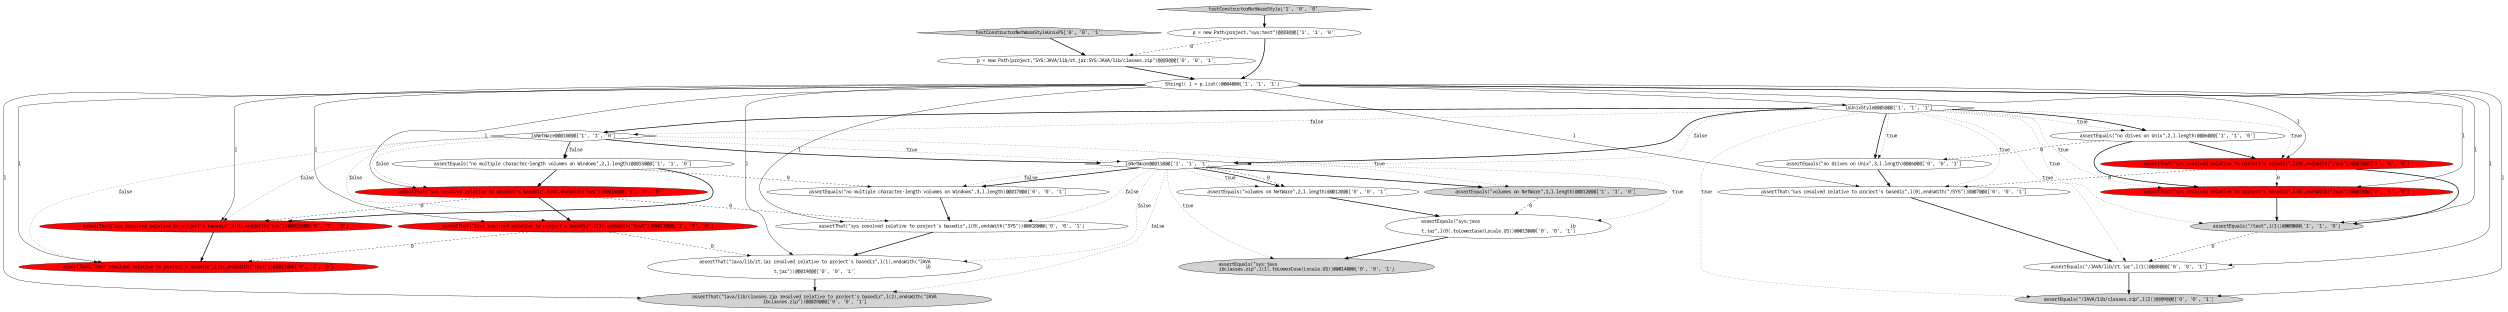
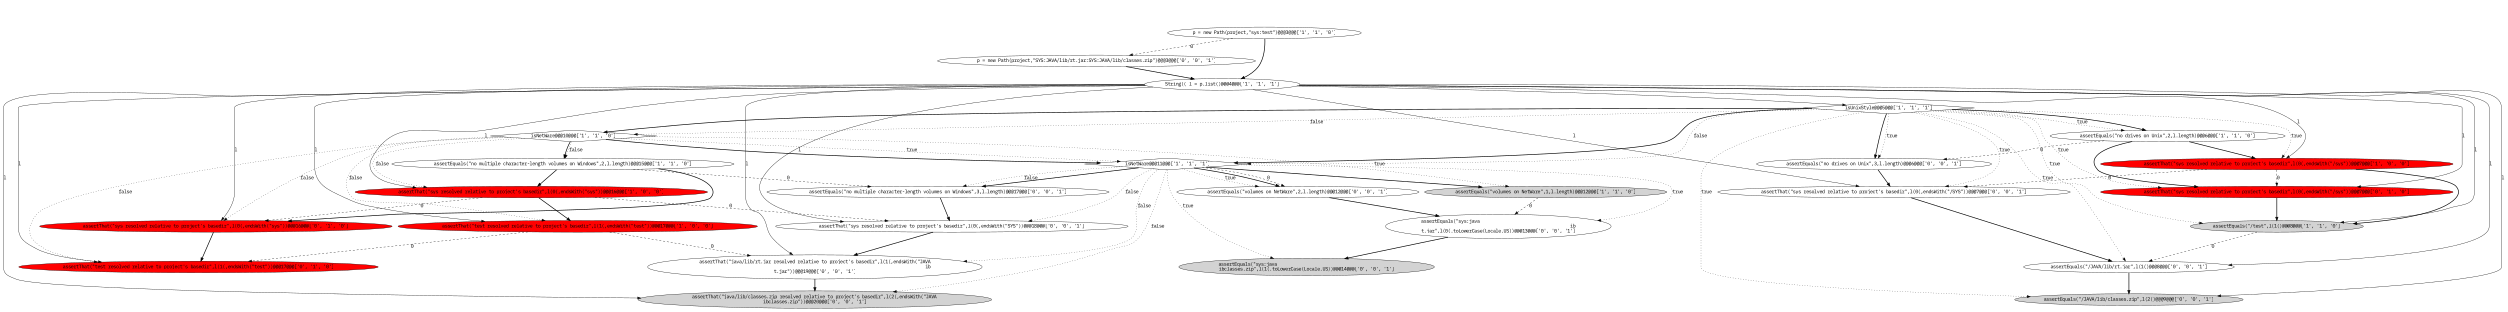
(1264, 9) -> none
(1039, 33) -> none
